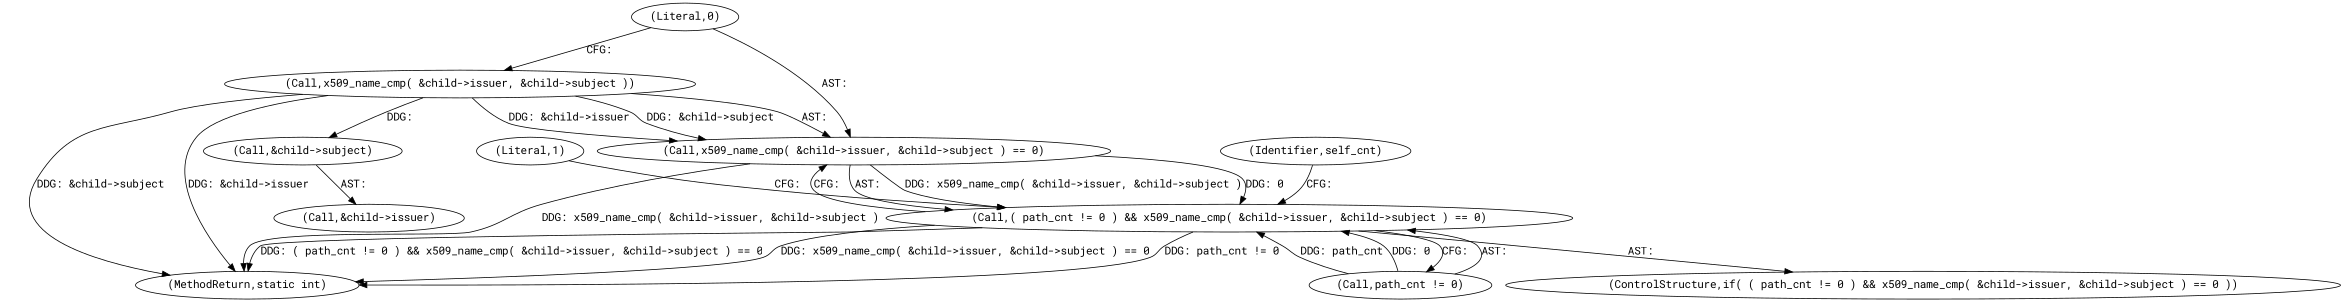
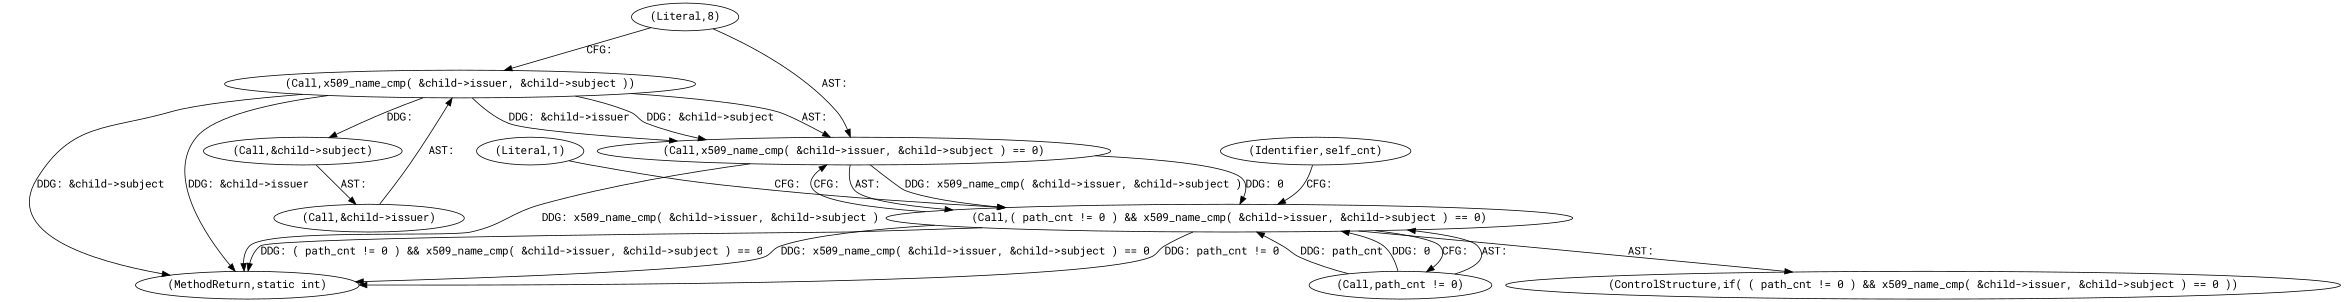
(685, 17) -> (685, 17)
none -> (416, 156)
